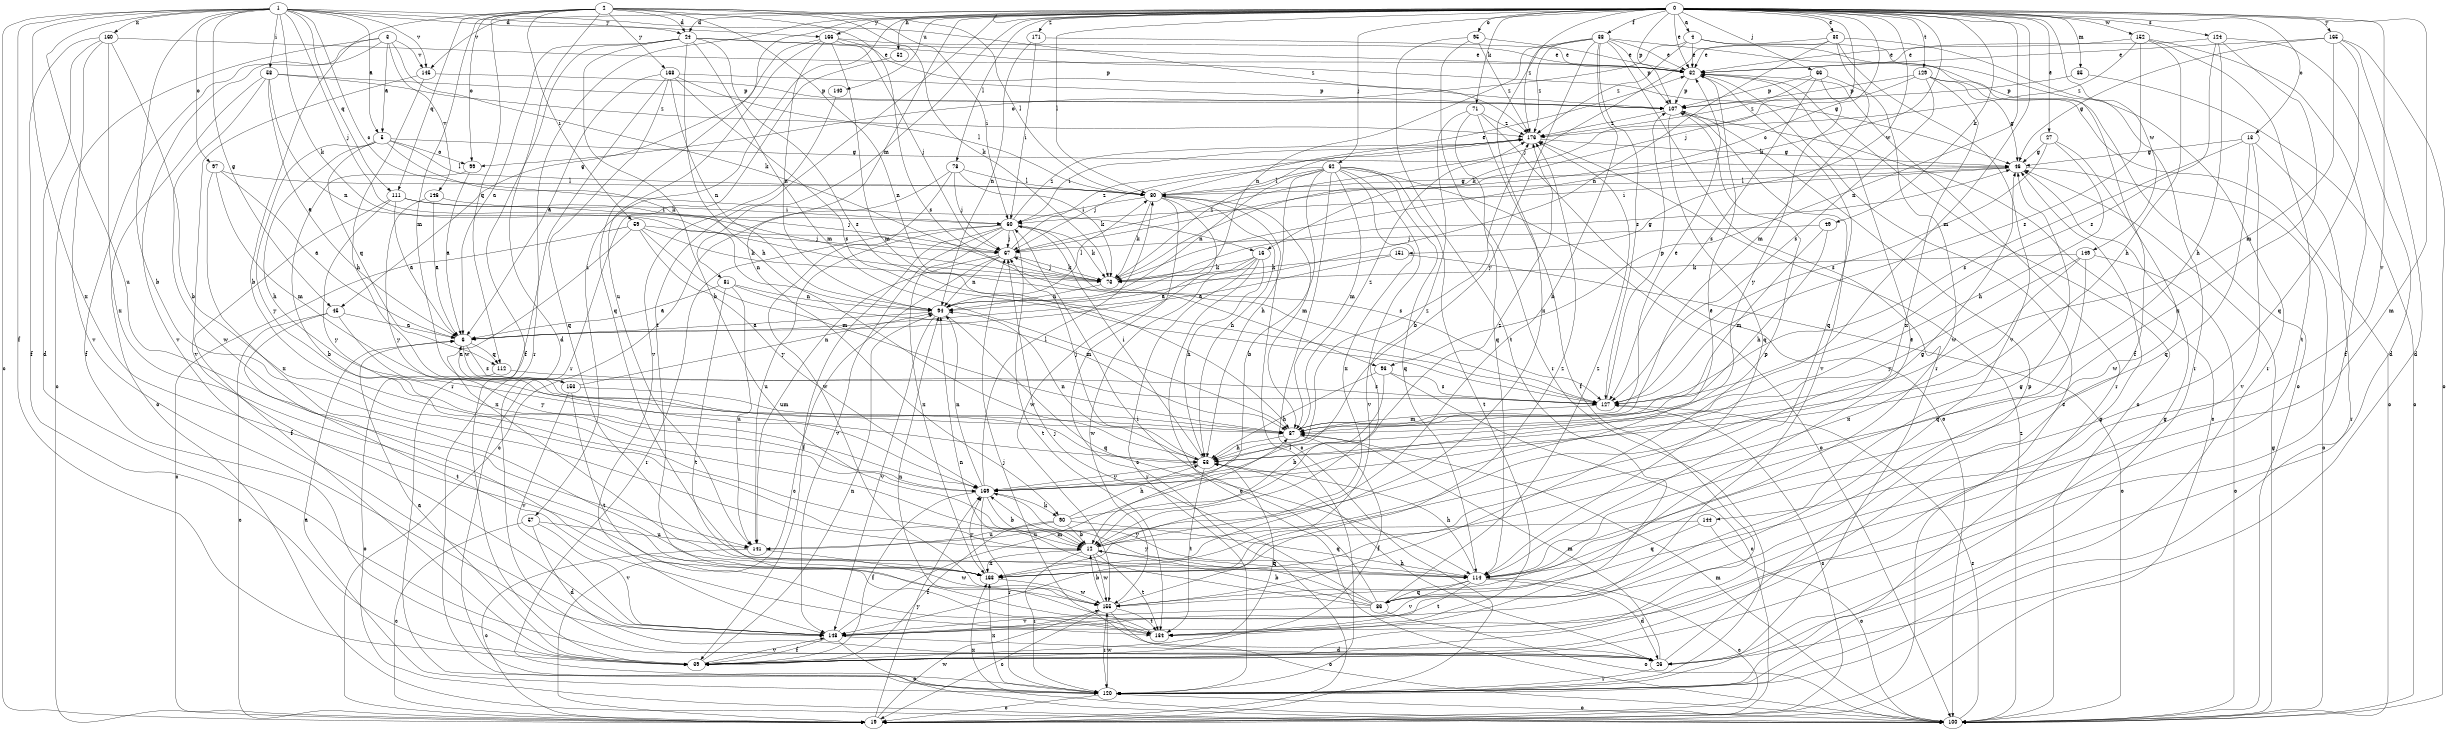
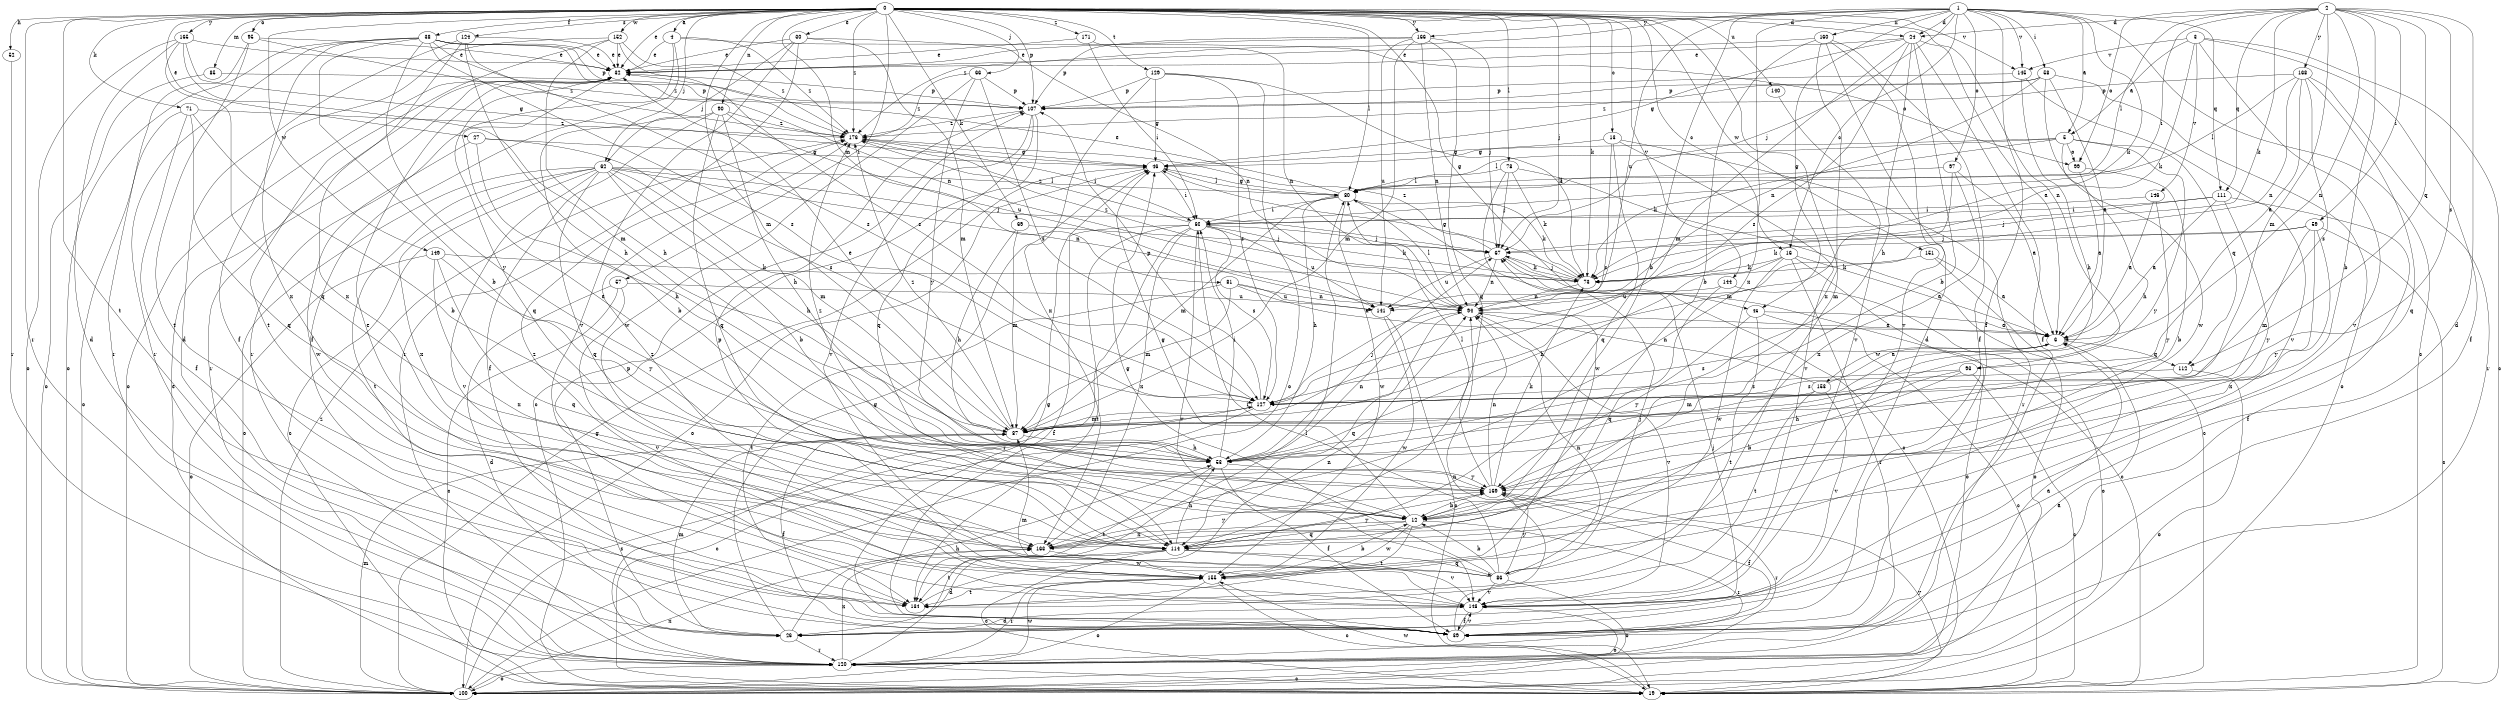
(1434, 167) -> (701, 103)
(1828, 225) -> (1020, 225)
(1025, 500) -> (1528, 384)
